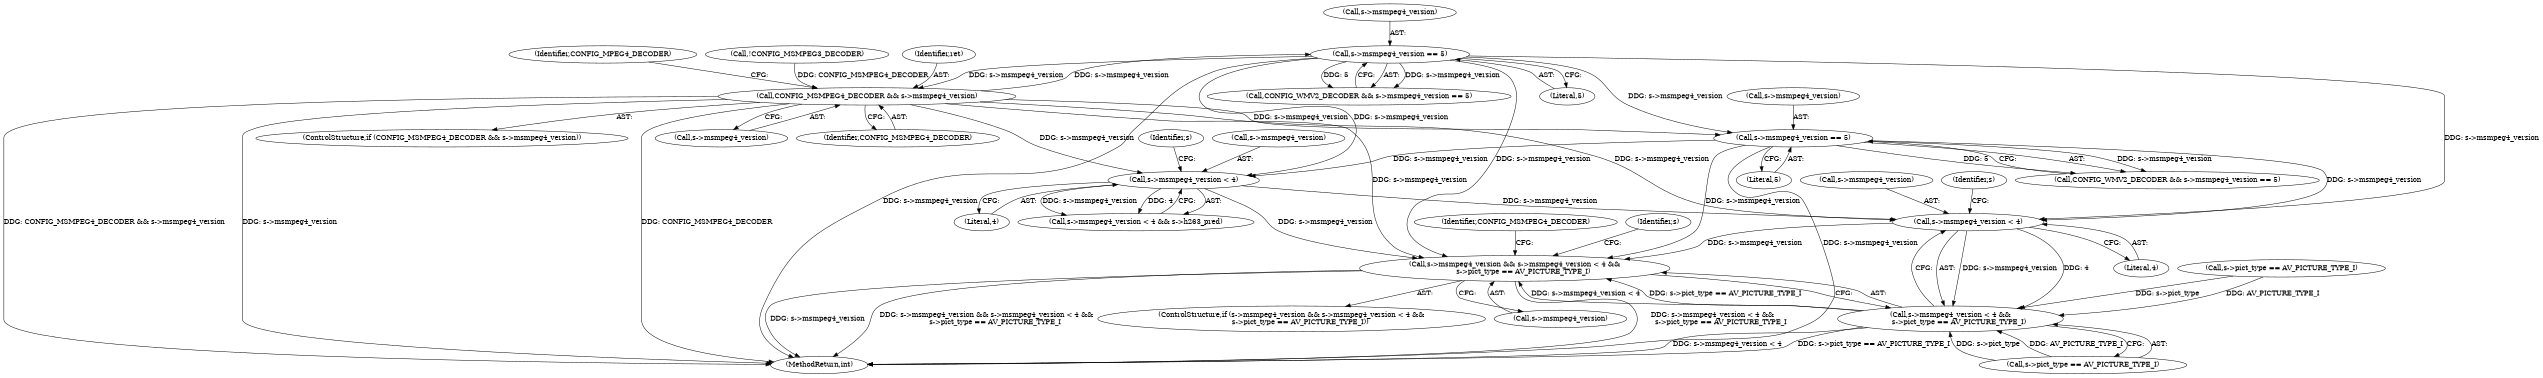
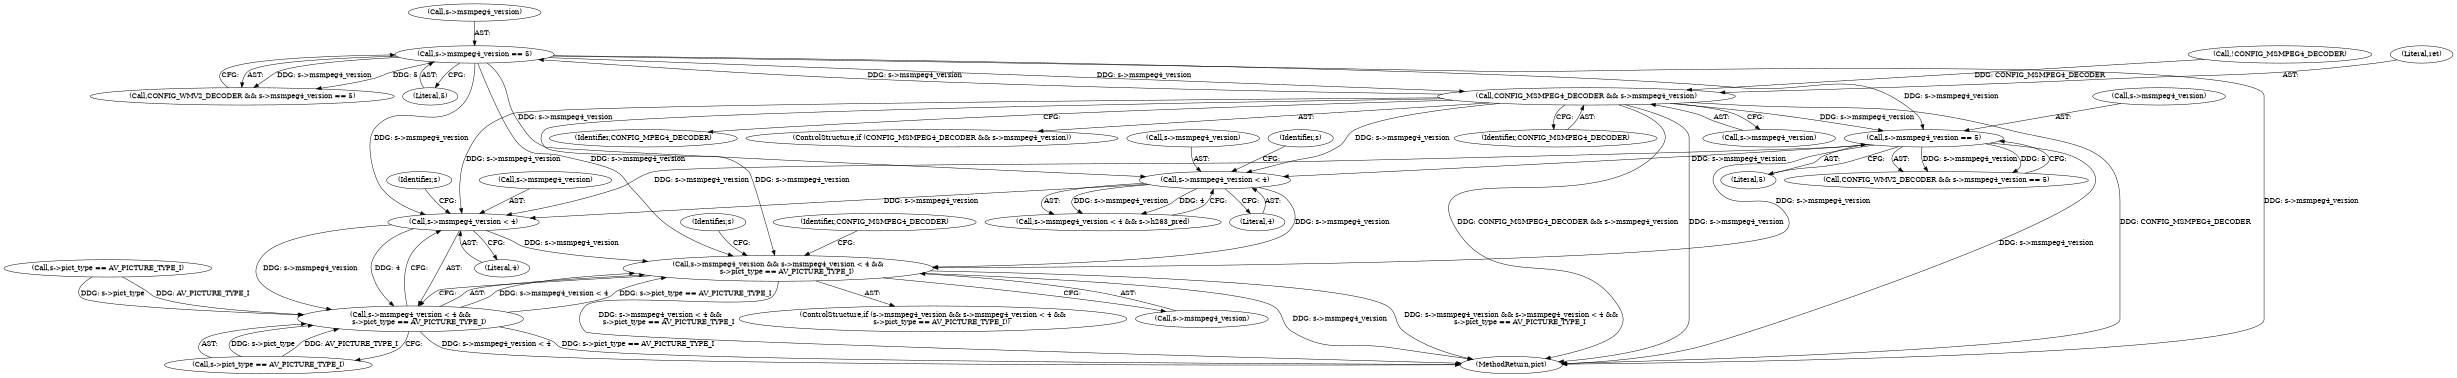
(797, 54) -> (2280, 54)
(939, 54) -> (2422, 54)
(731, 75) -> (1083, 113)
(819, 365) -> (1511, 365)
